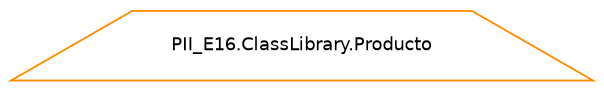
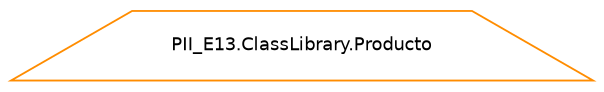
(302, 46) -> (302, 46)
